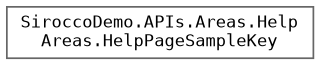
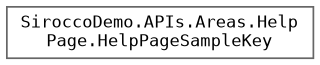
(160, 33) -> (160, 33)
